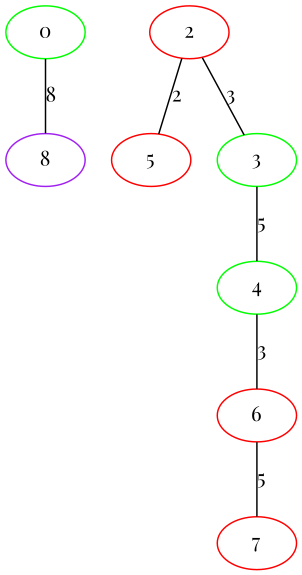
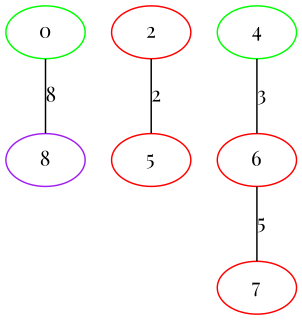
(257, 160) -> none
